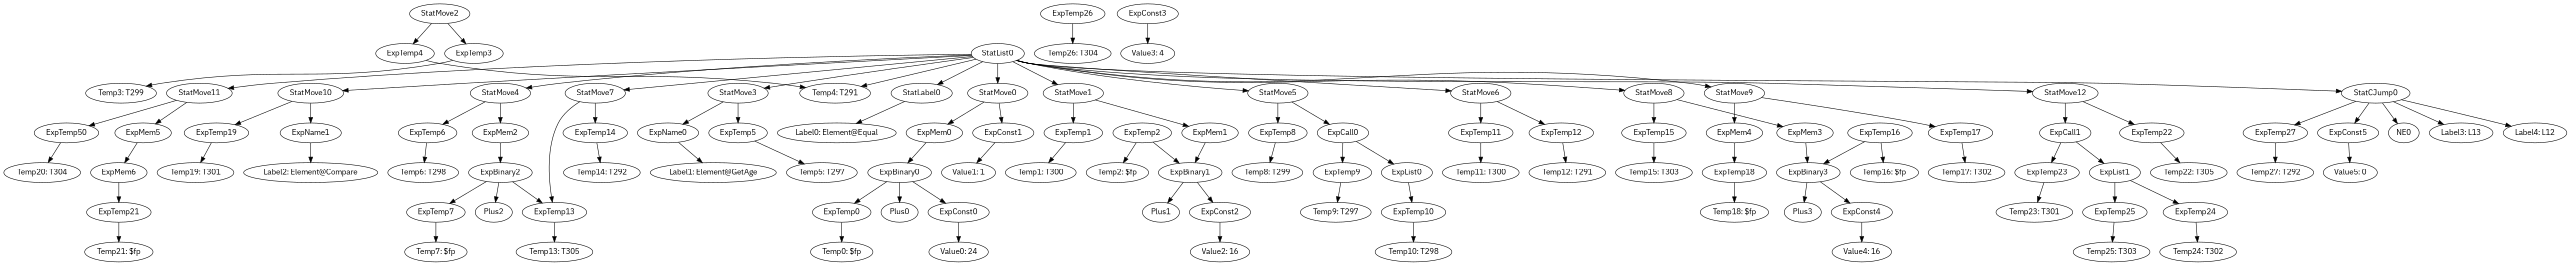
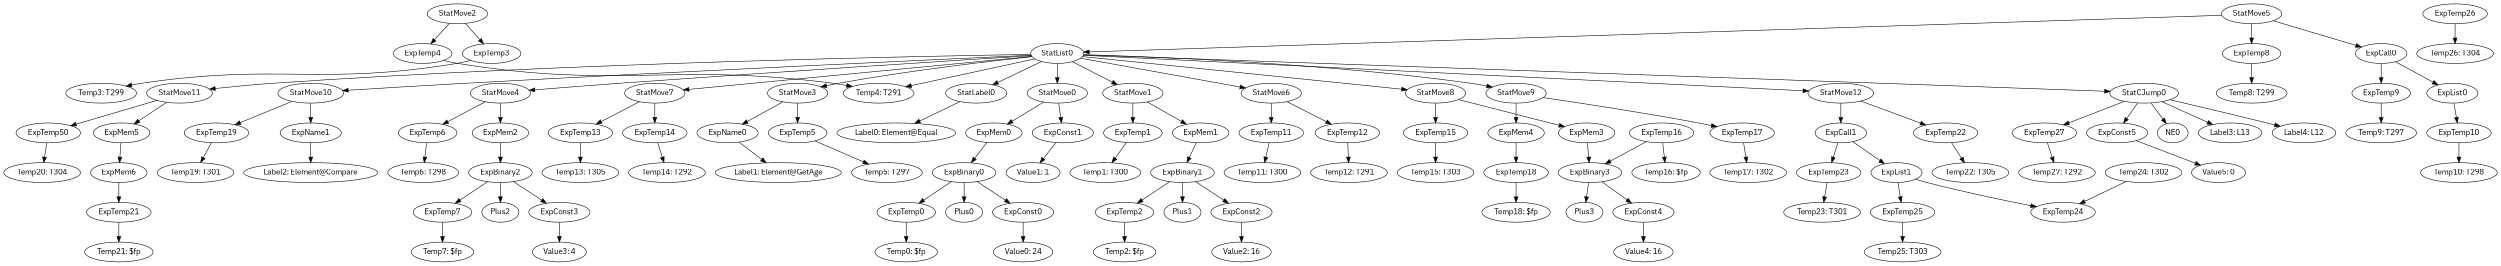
(1146, 81) -> (1656, 34)
(1164, 151) -> (1156, 191)
(525, 191) -> (528, 191)
(2197, 229) -> (2105, 191)
